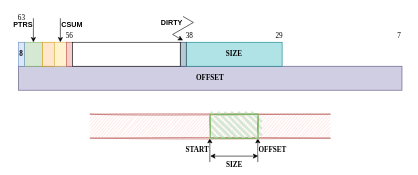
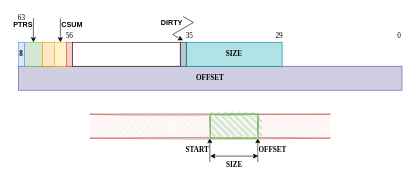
(190, 36) -> (190, 36)
(400, 36) -> (400, 36)
